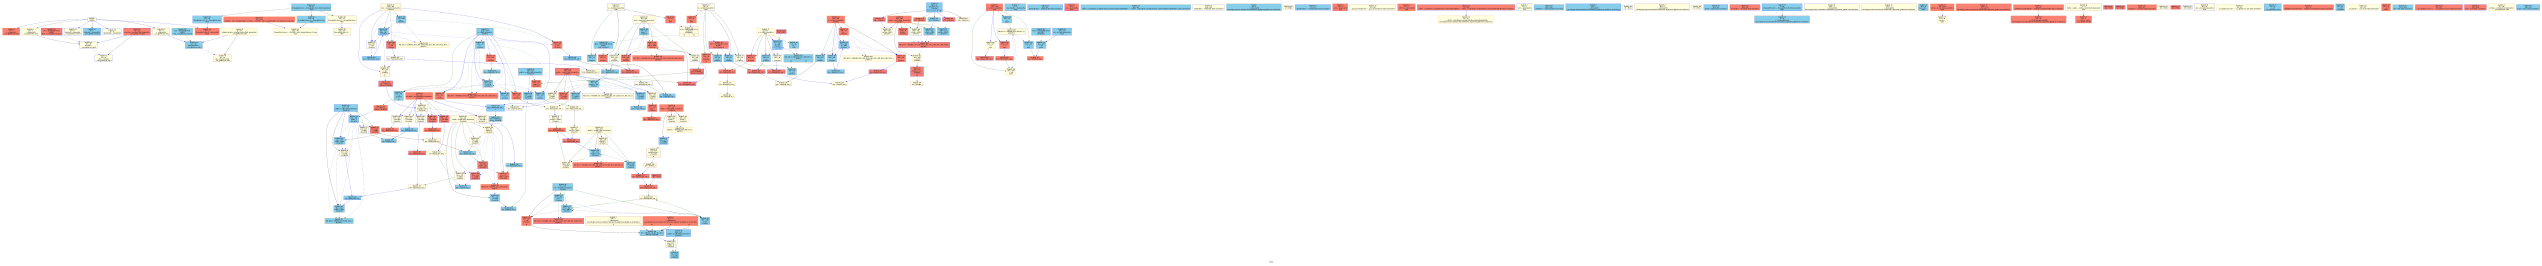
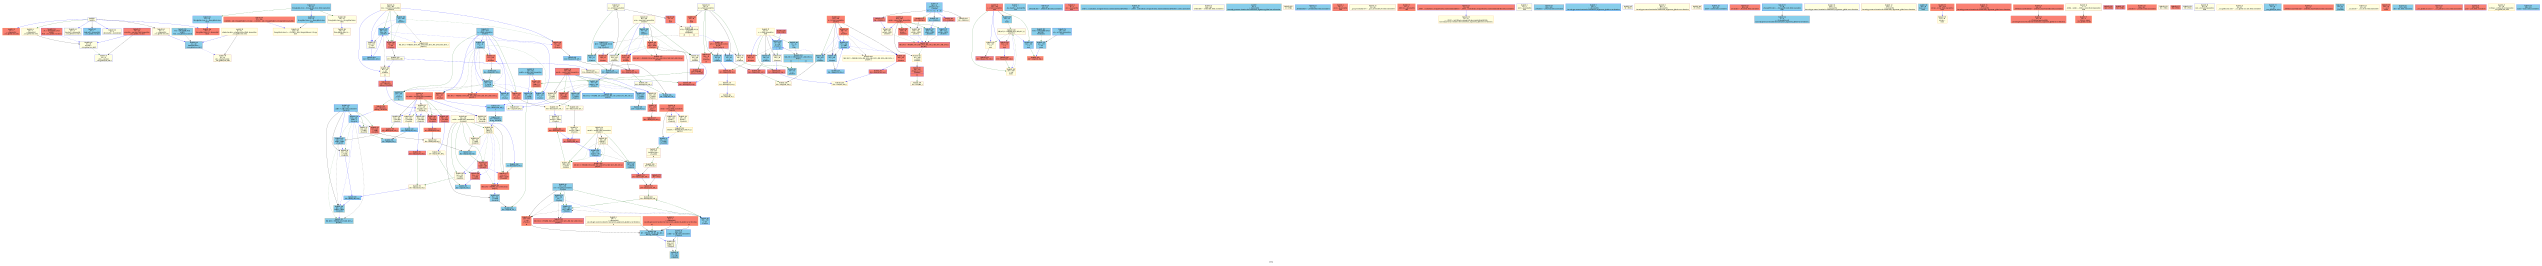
(608, 96) -> (608, 96)
